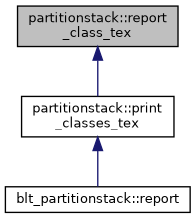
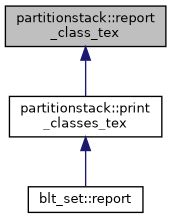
(98, 200) -> (86, 200)
